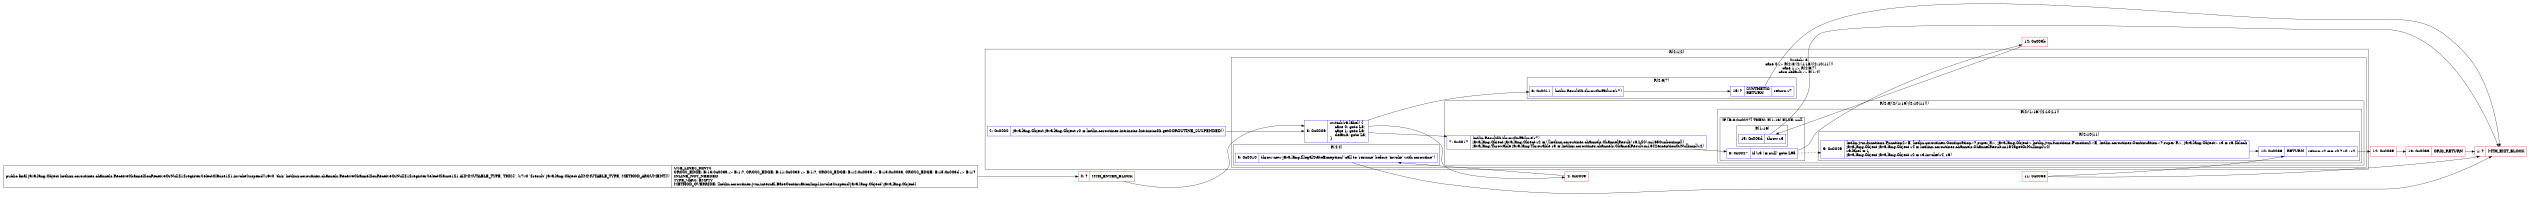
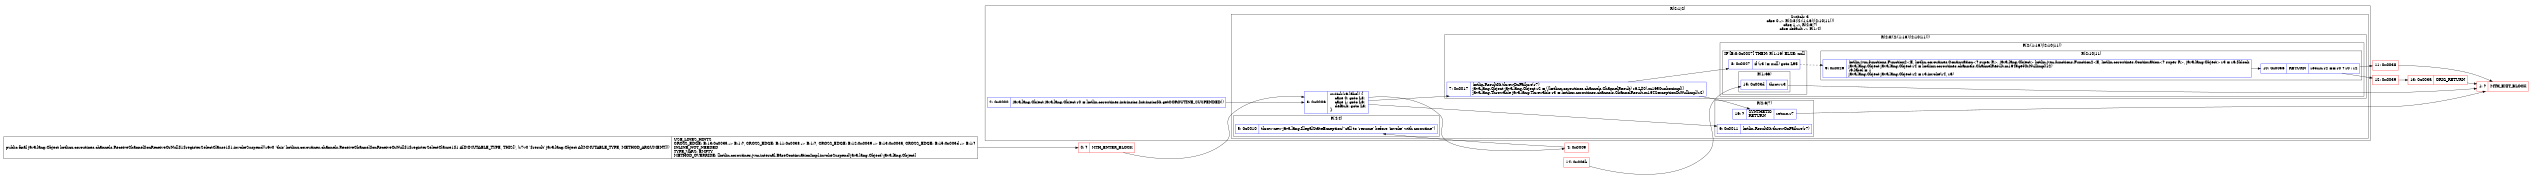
(1901, 85) -> none
(1676, 91) -> (1728, 102)
(1762, 129) -> (1764, 75)
(2147, 171) -> (2365, 66)
(1922, 189) -> none
